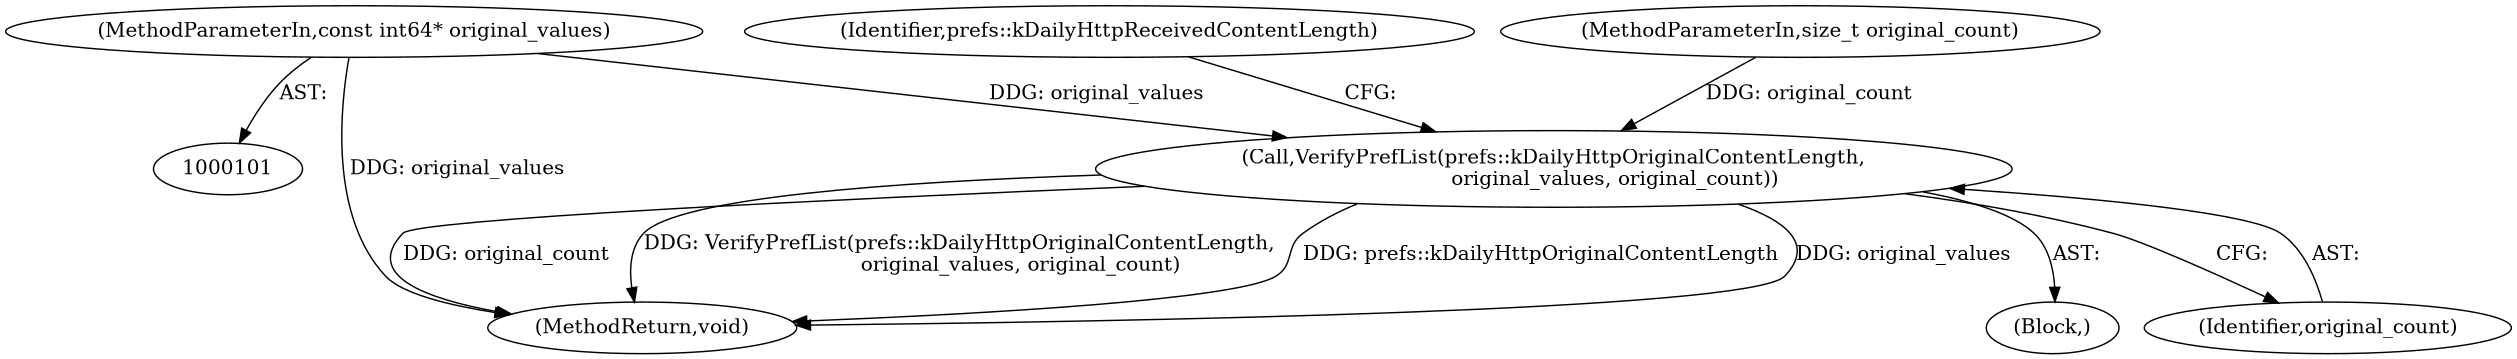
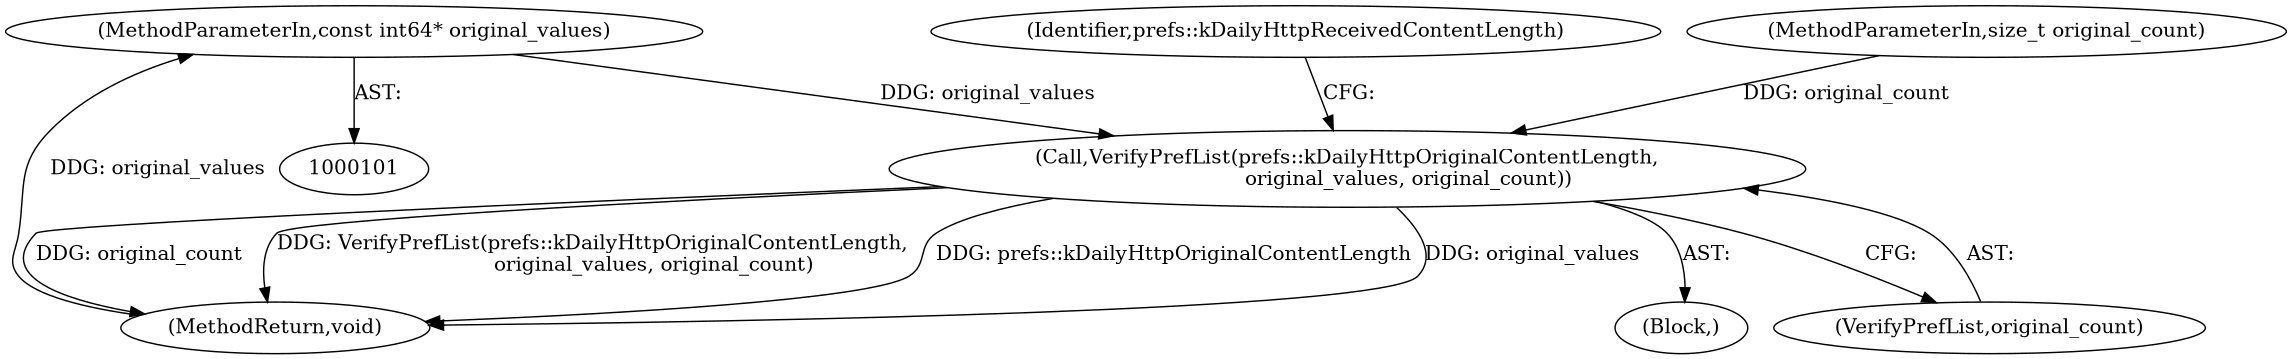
(357, 228) -> (23, 190)
(2328, 328) -> (1990, 328)
